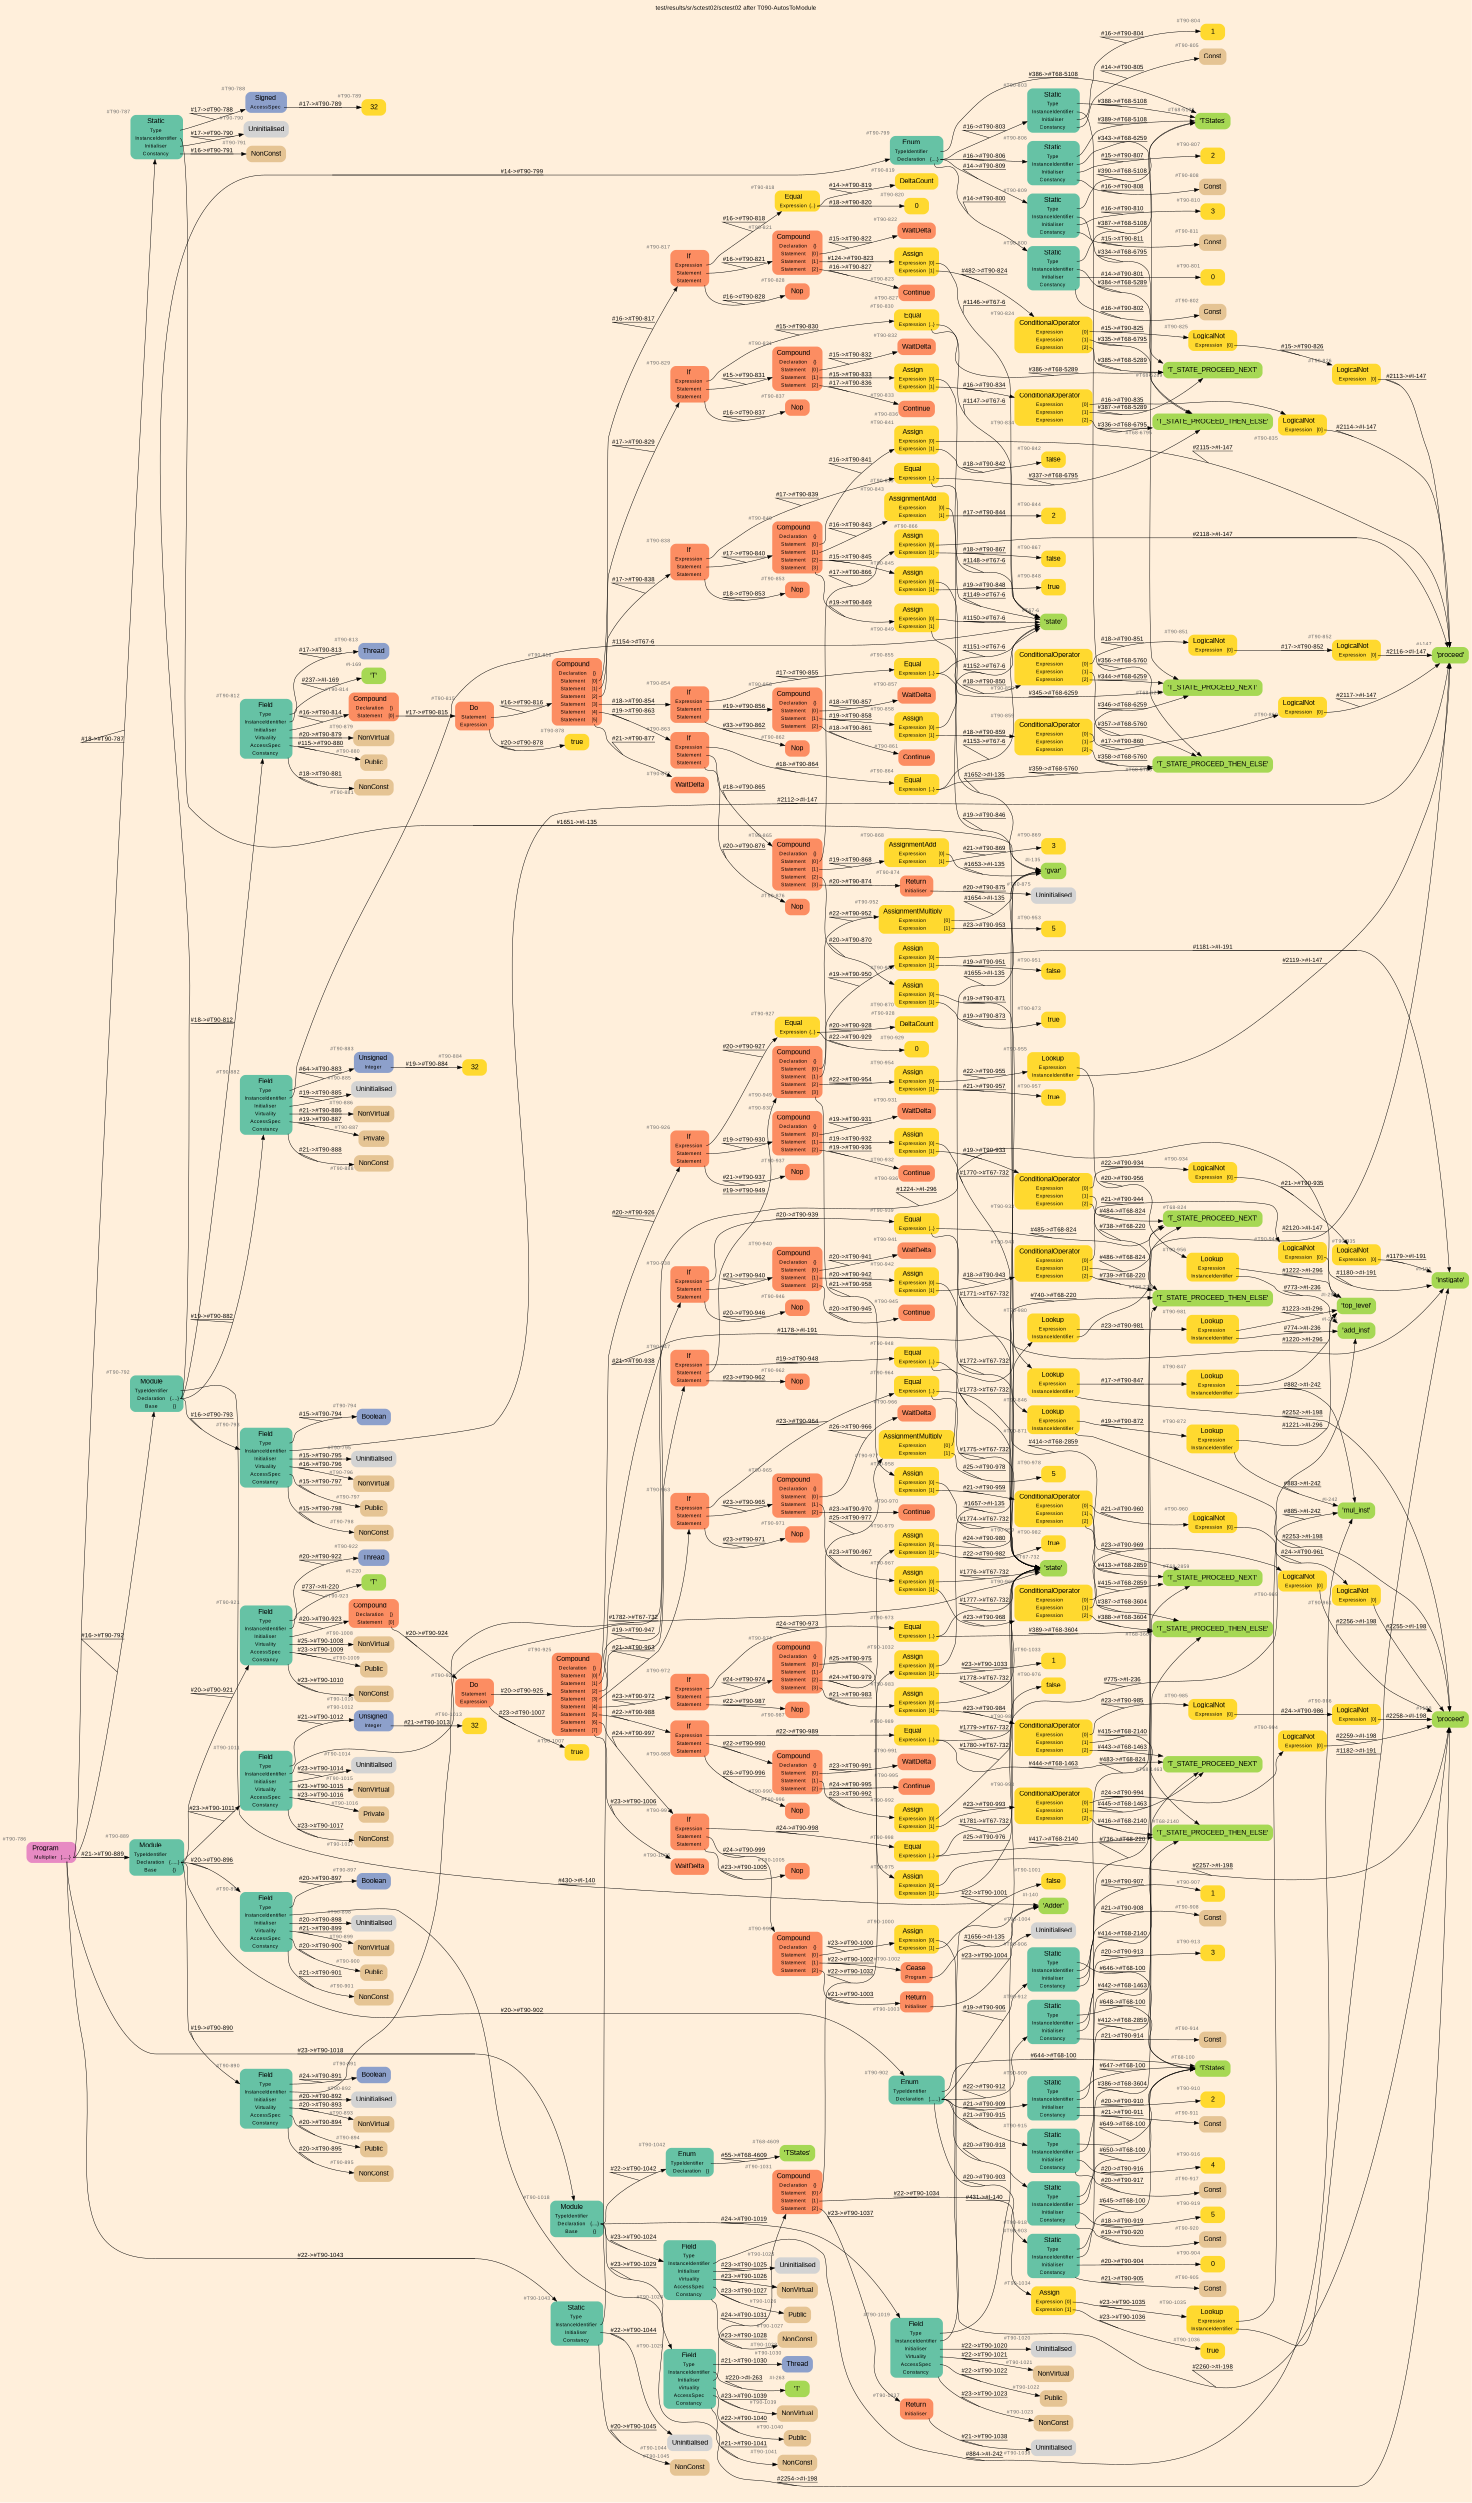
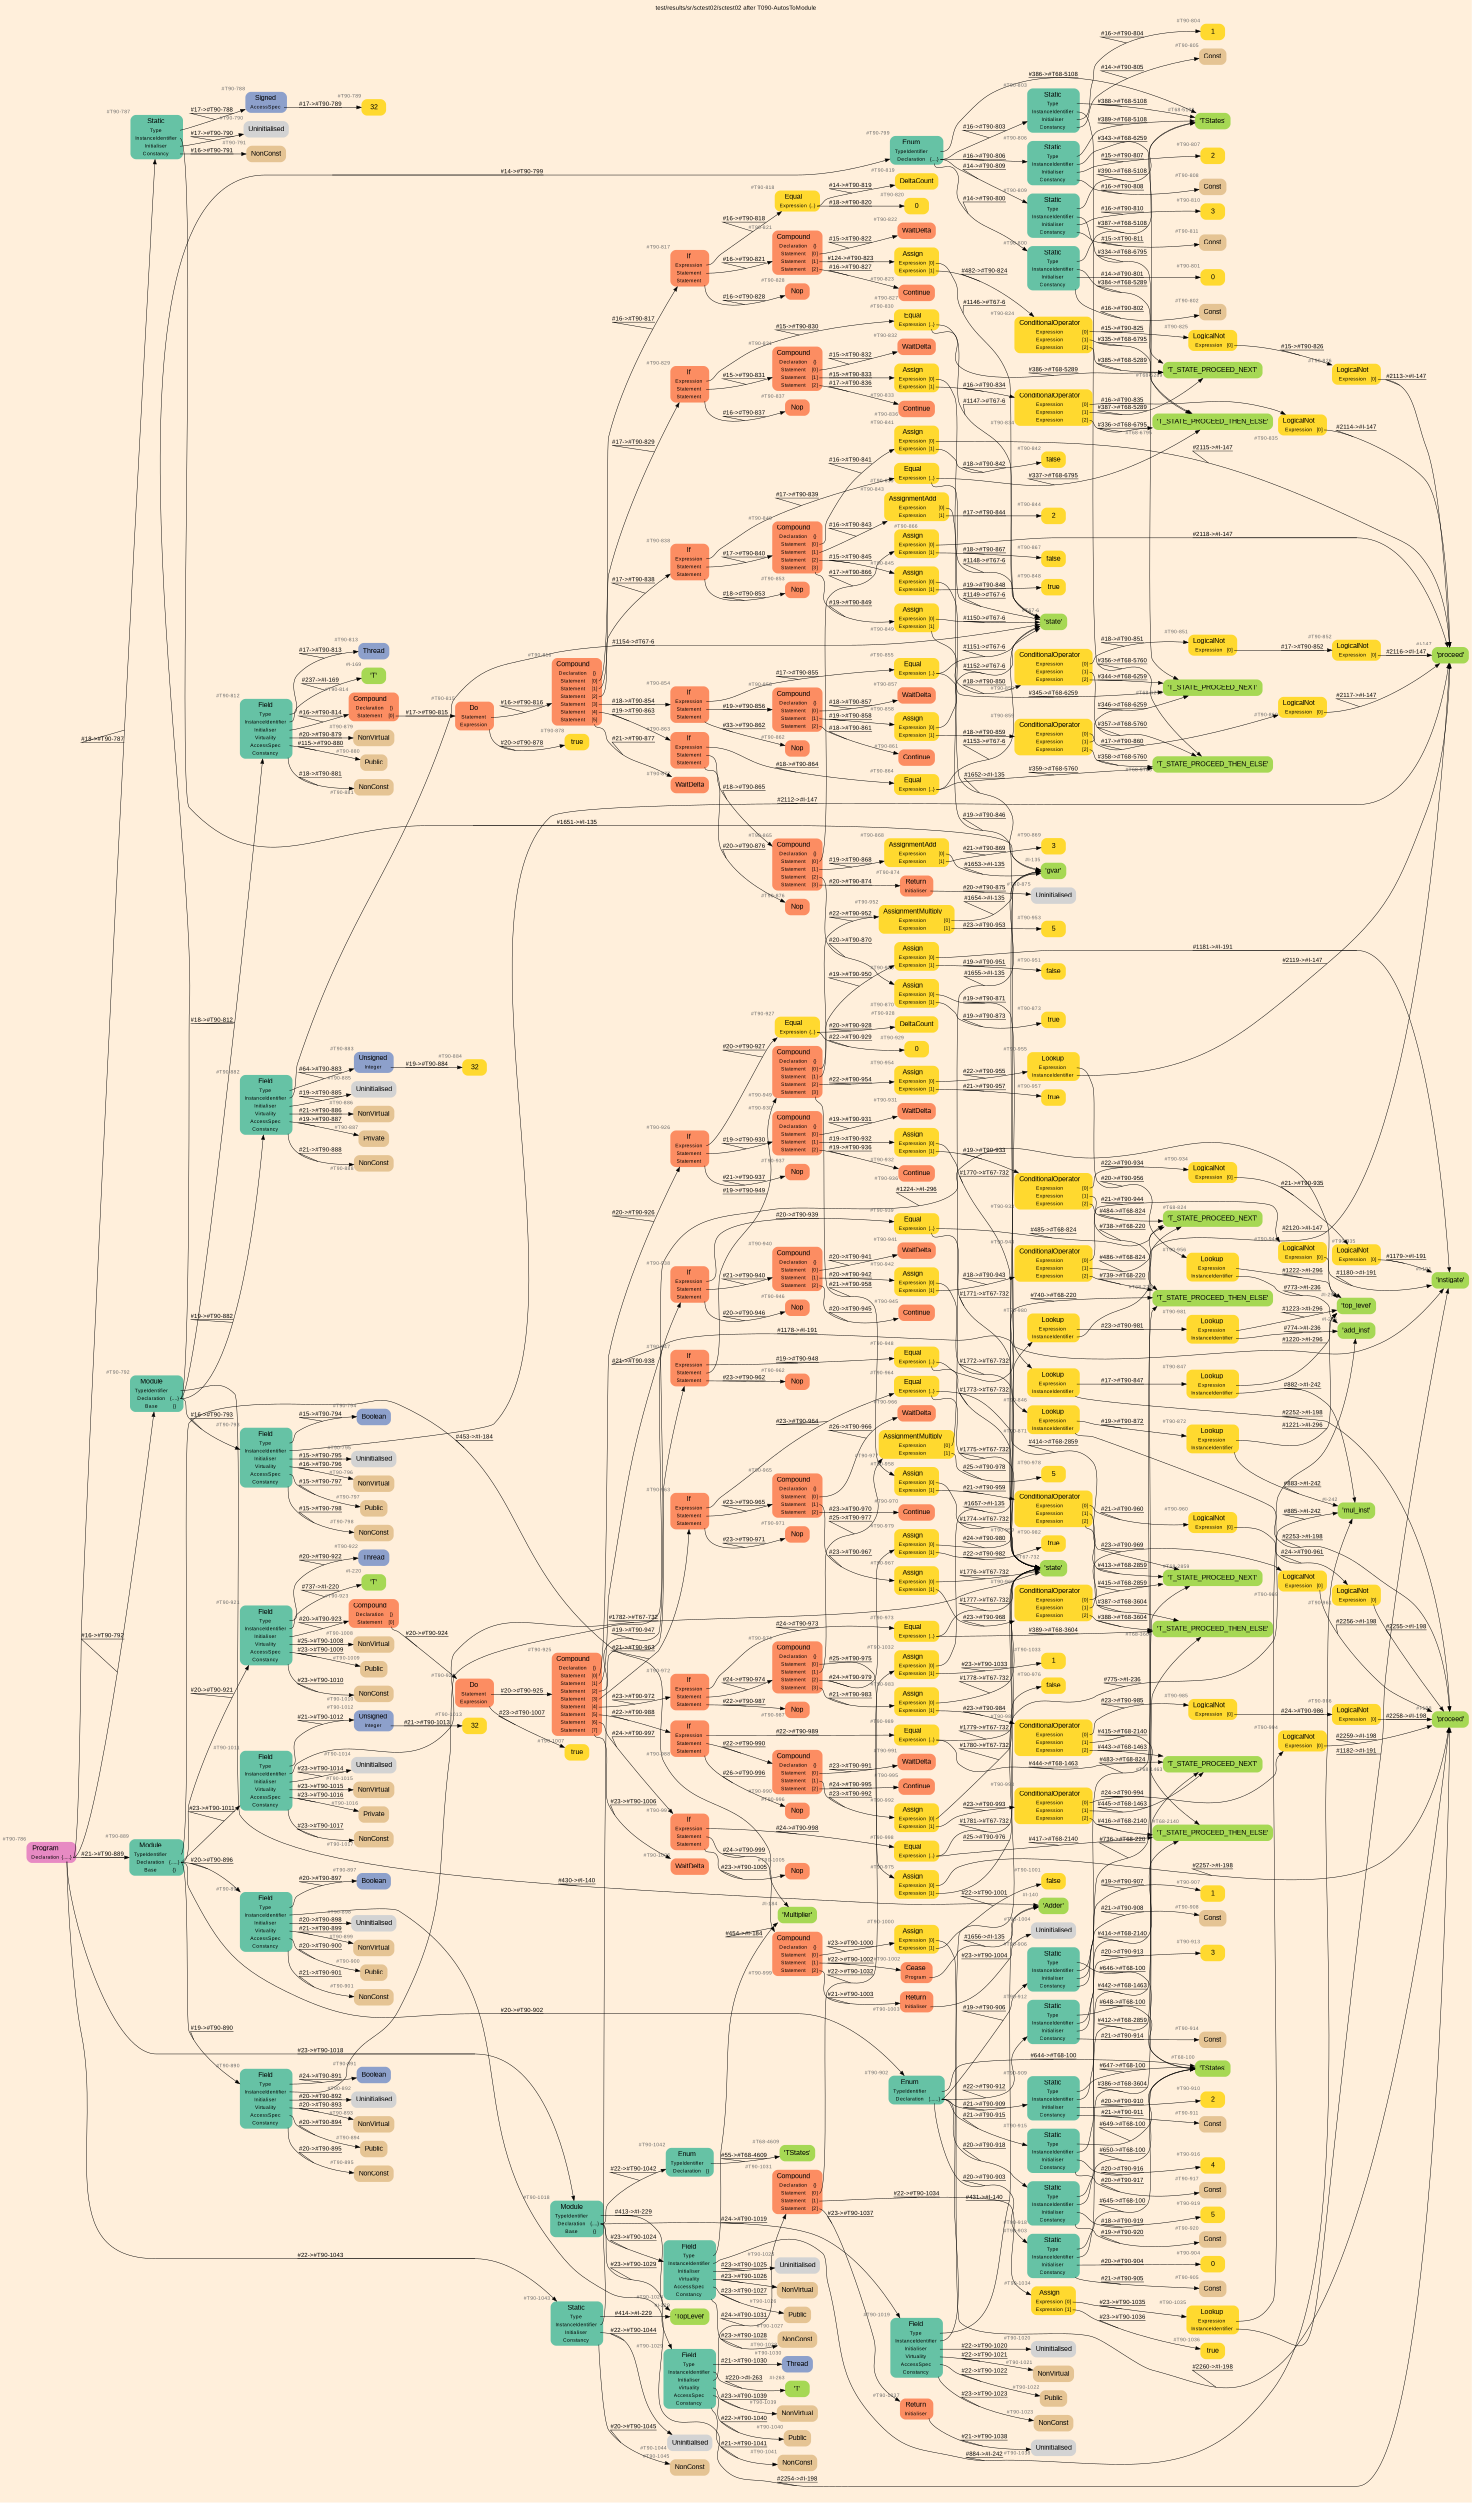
(45, 1857) -> (45, 1857)
none -> (797, 1915)
none -> (690, 2317)
